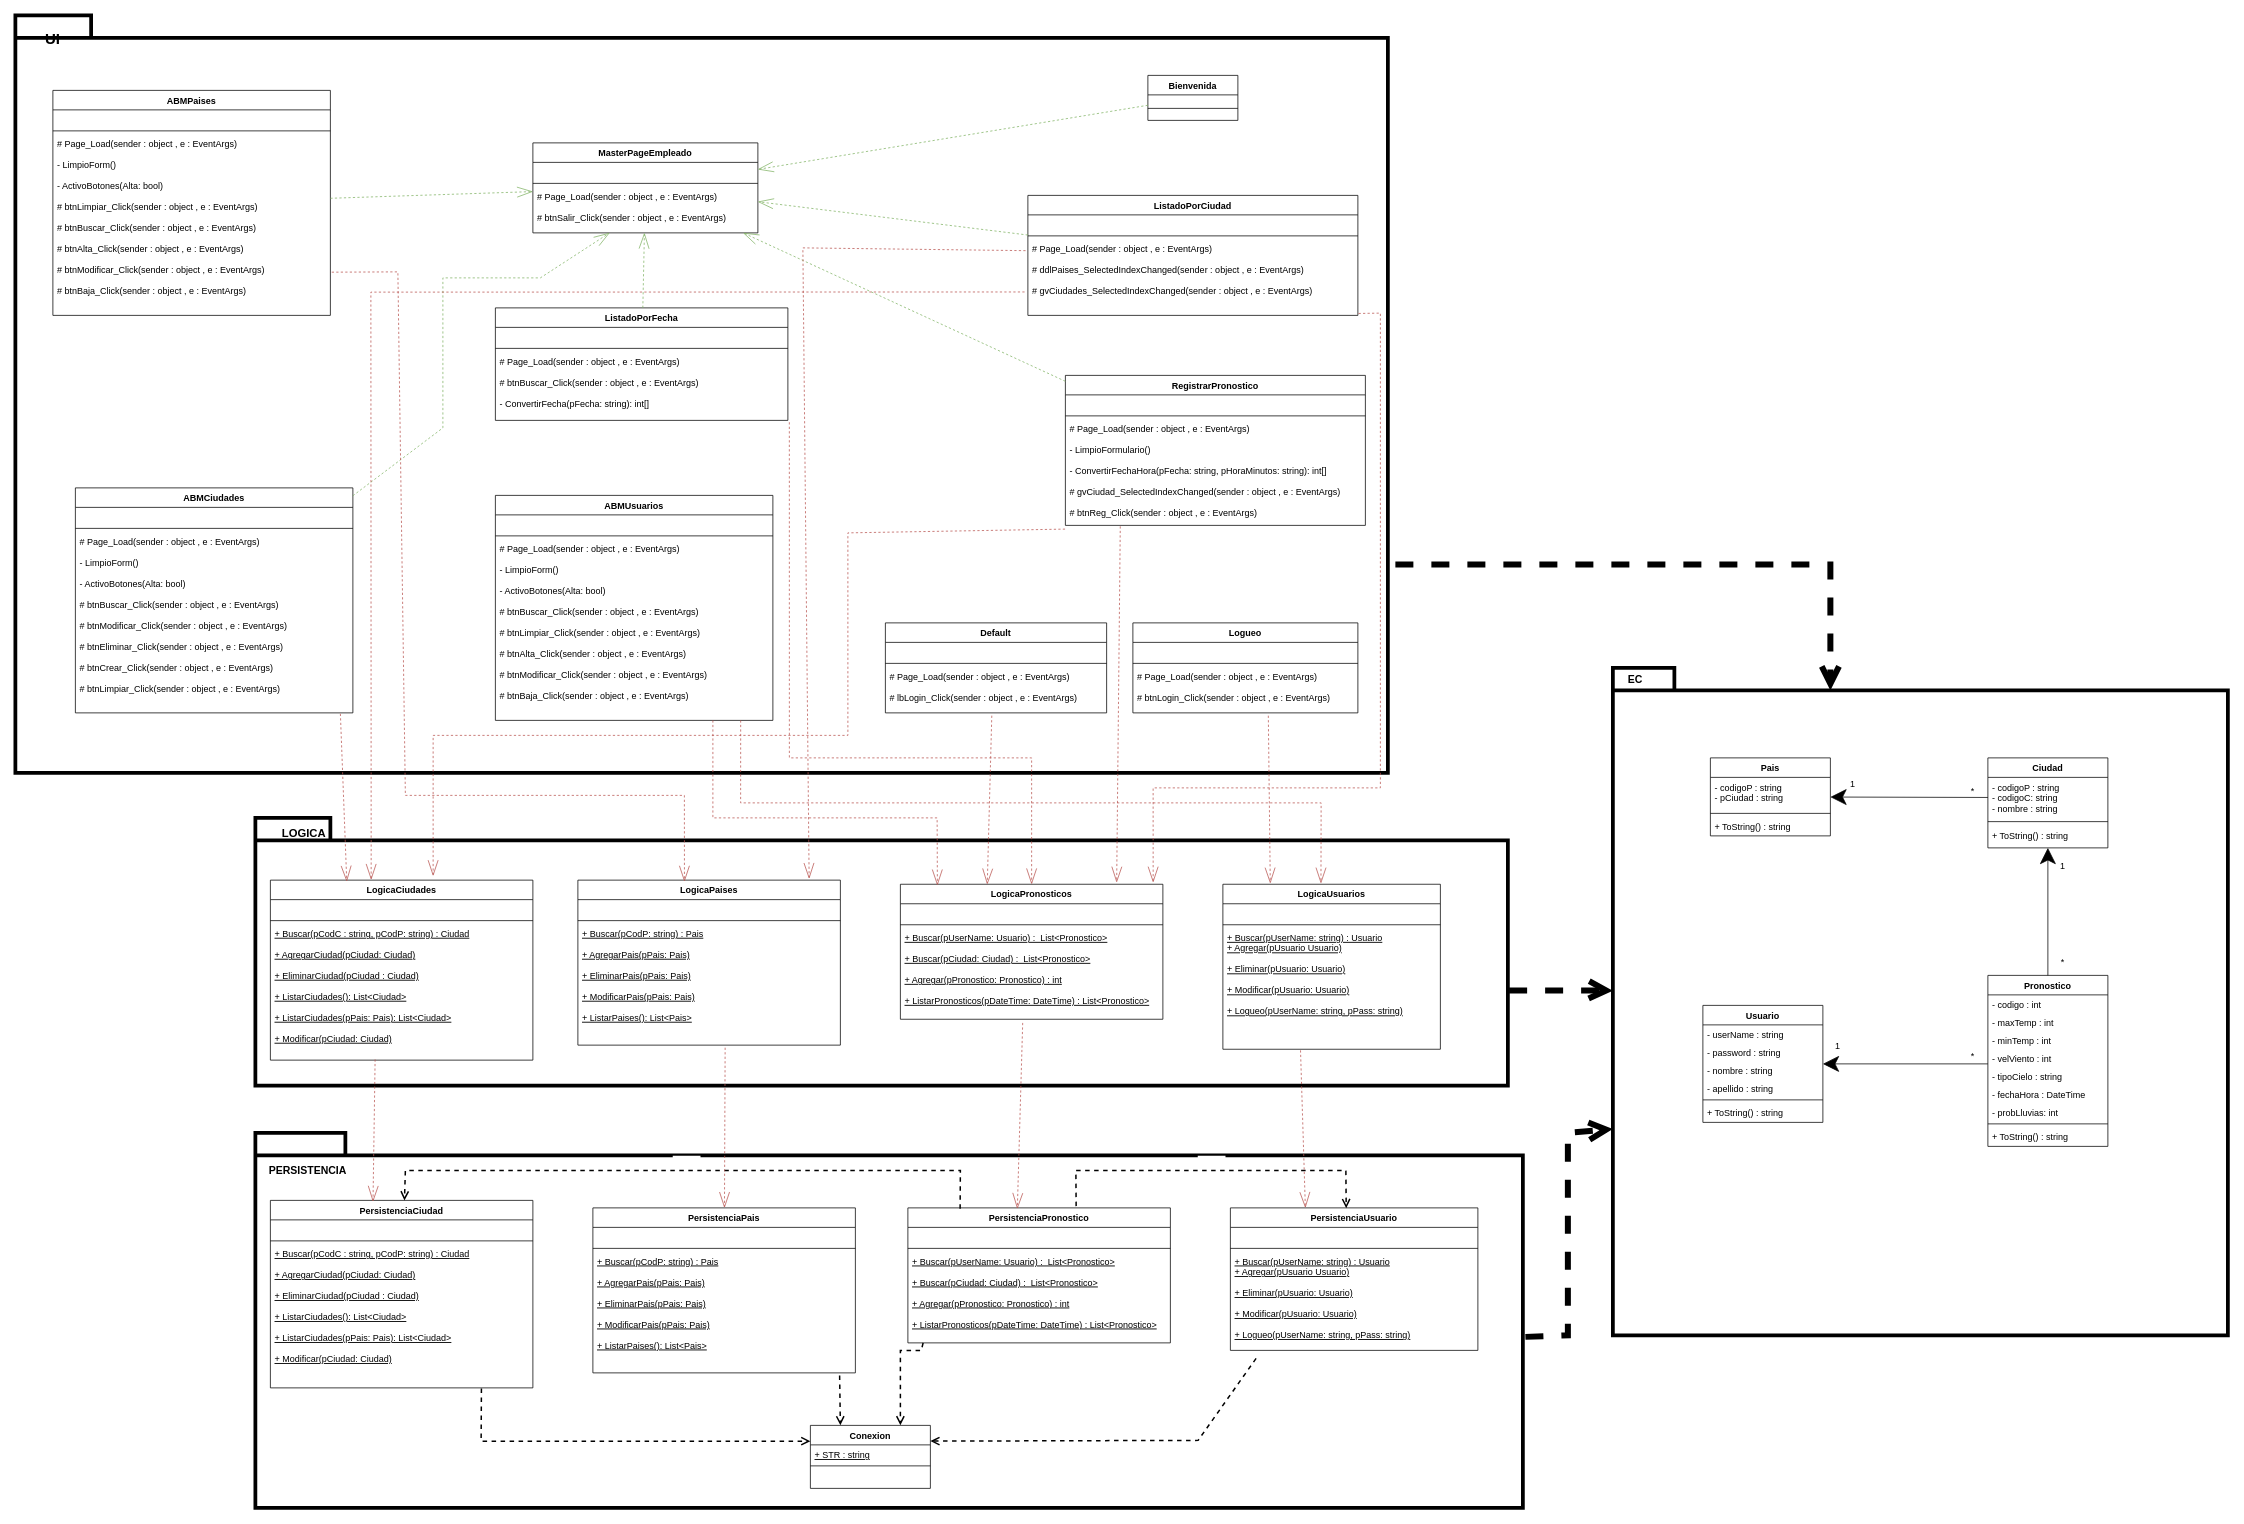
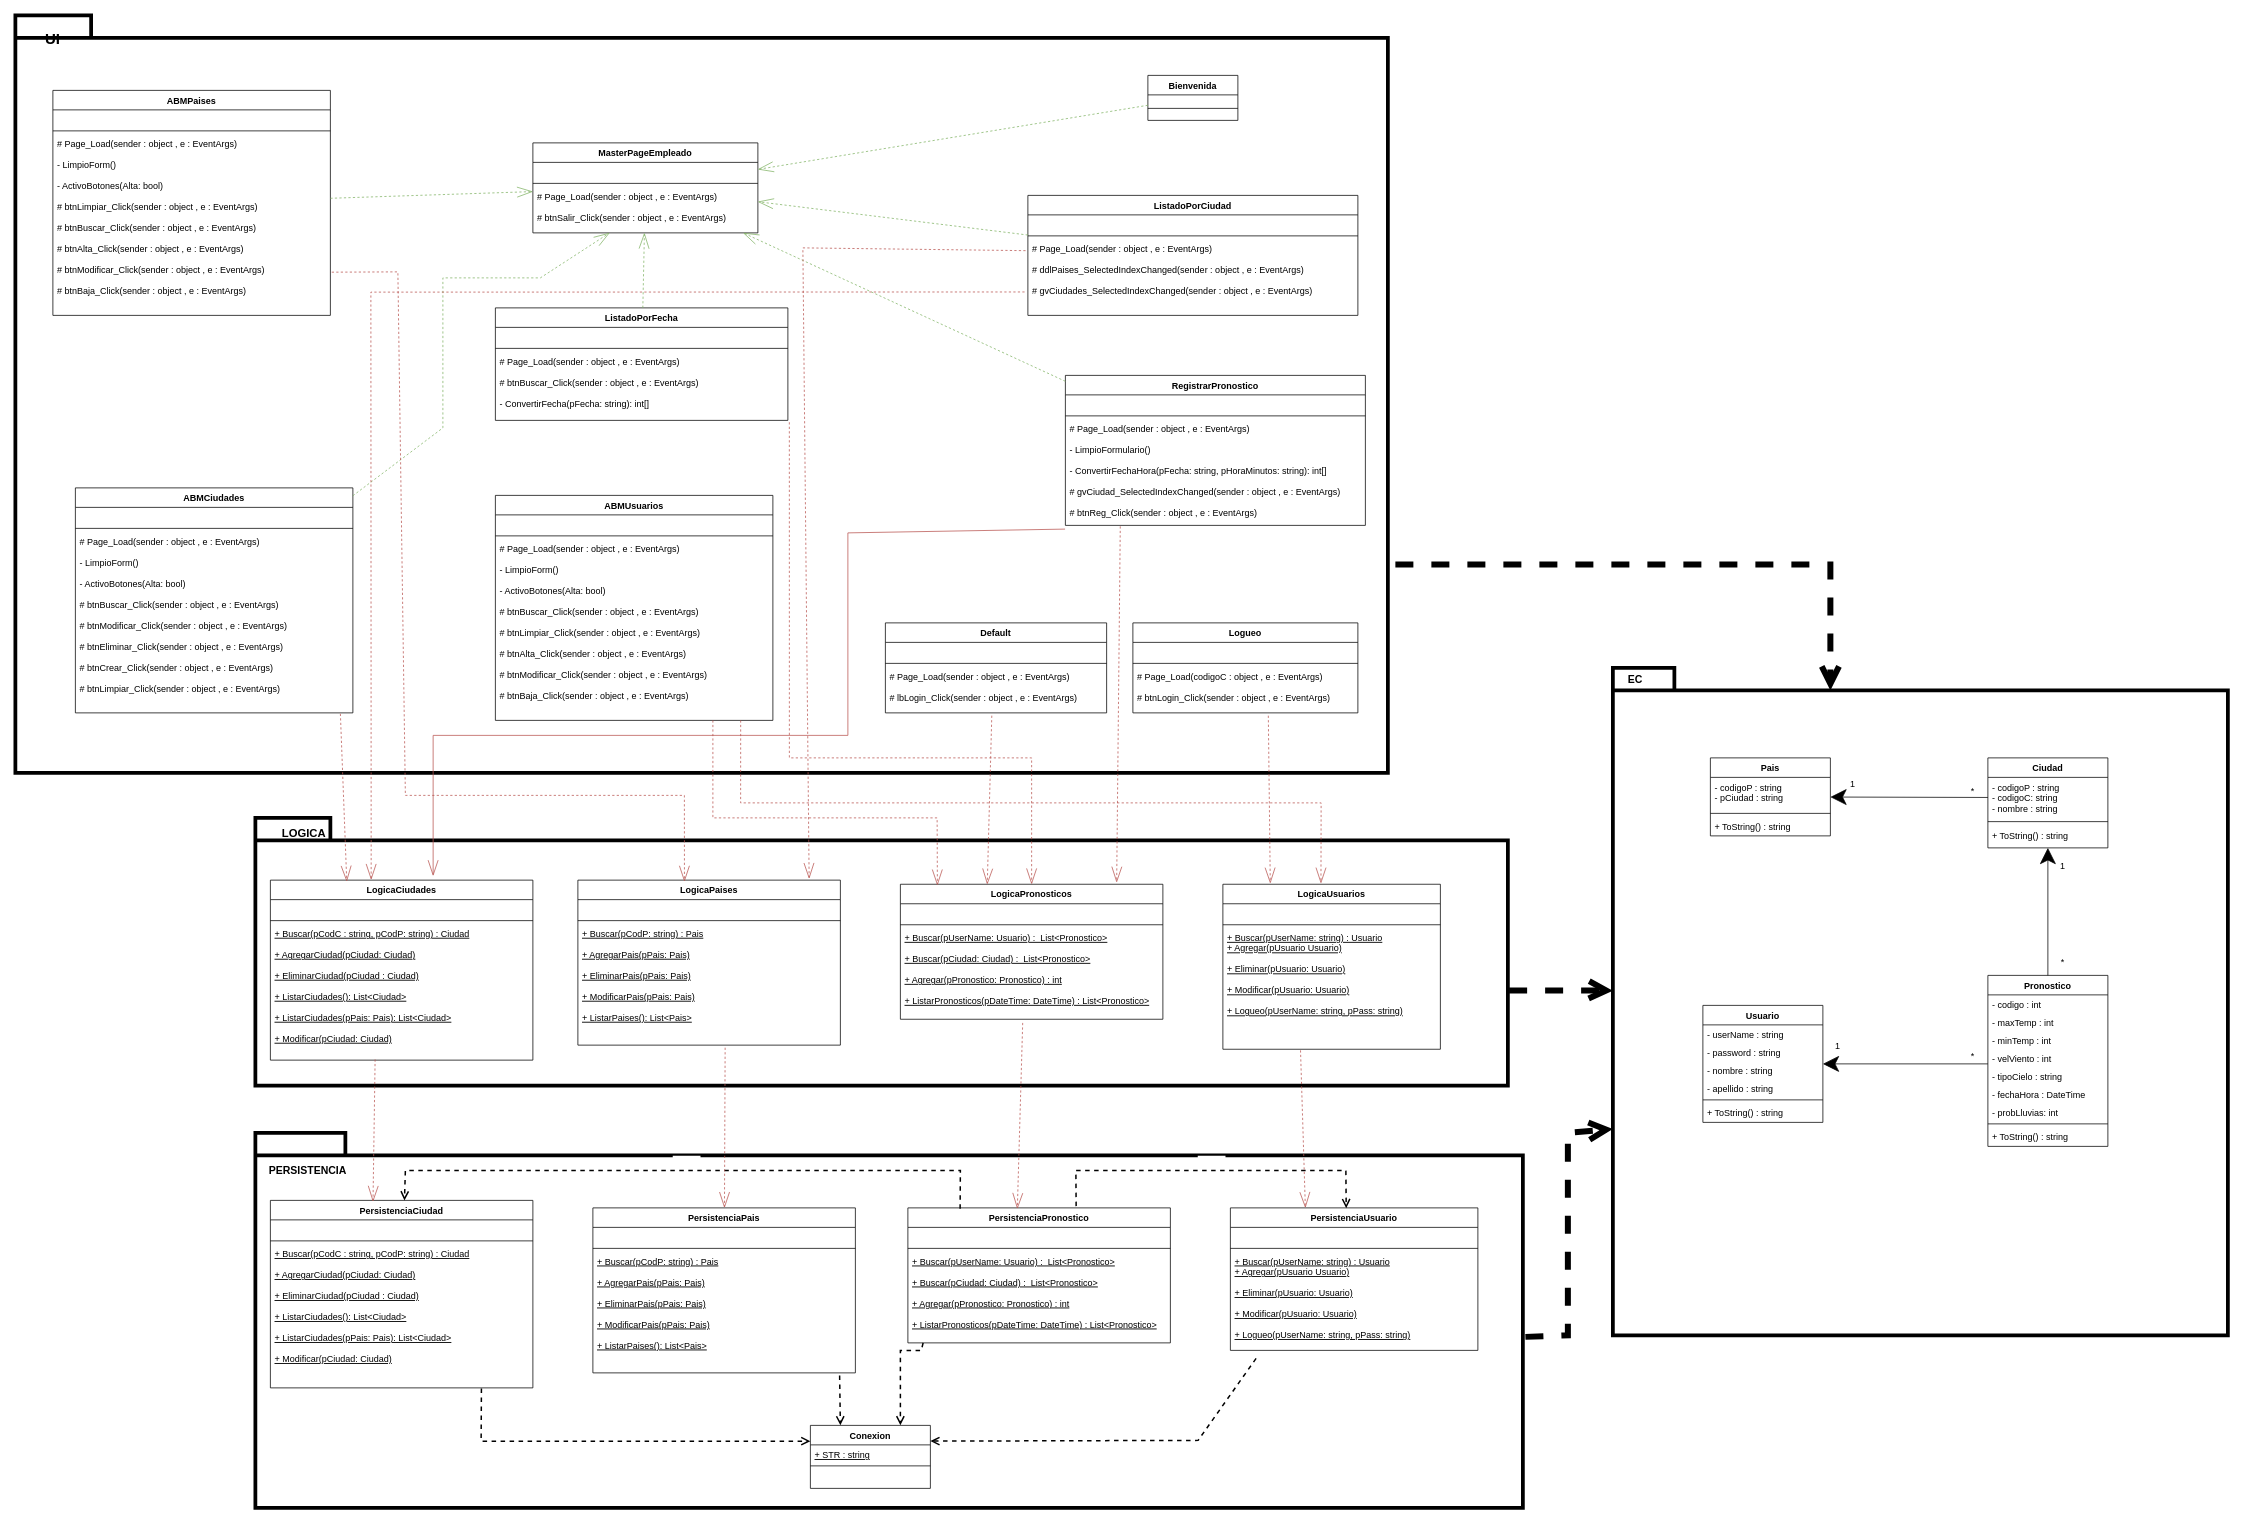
(1236, 677) -> (1238, 677)
(1380, 700) -> none
(782, 735) -> (782, 735)
